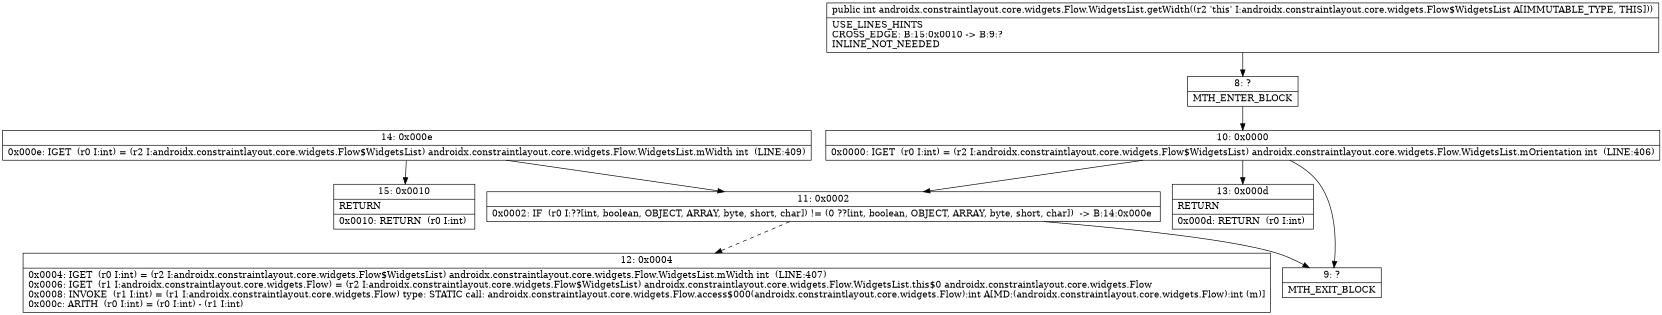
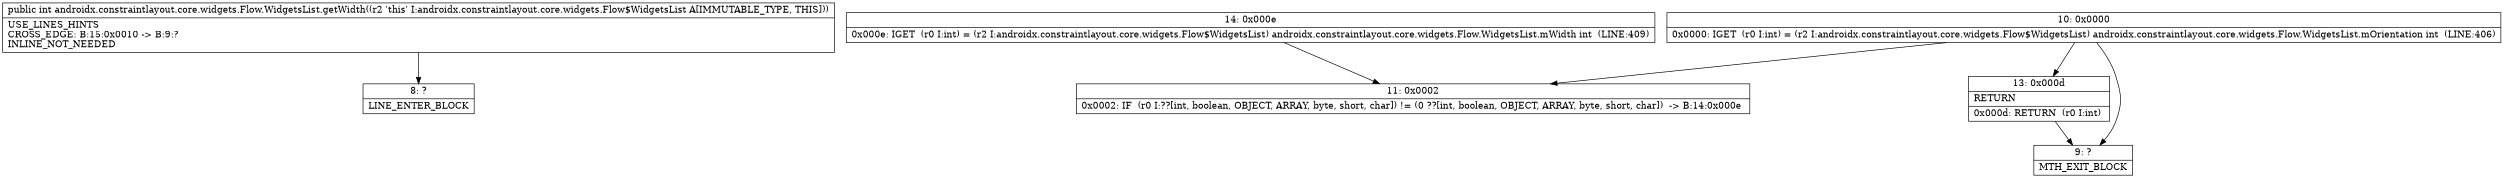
(1243, 98) -> (419, 106)
(1243, 115) -> none
(404, 207) -> none
(1176, 235) -> (2062, 131)
(647, 283) -> none
